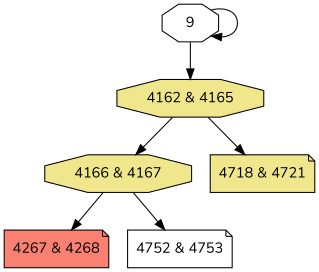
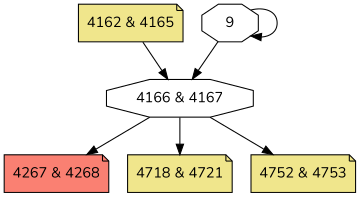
(190, 56) -> (208, 56)
(190, 98) -> (131, 23)
(223, 132) -> (180, 131)
(118, 174) -> (180, 98)
(180, 249) -> (303, 174)
